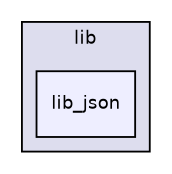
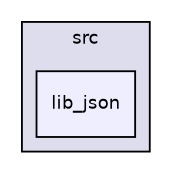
(86, 39) -> (86, 39)
